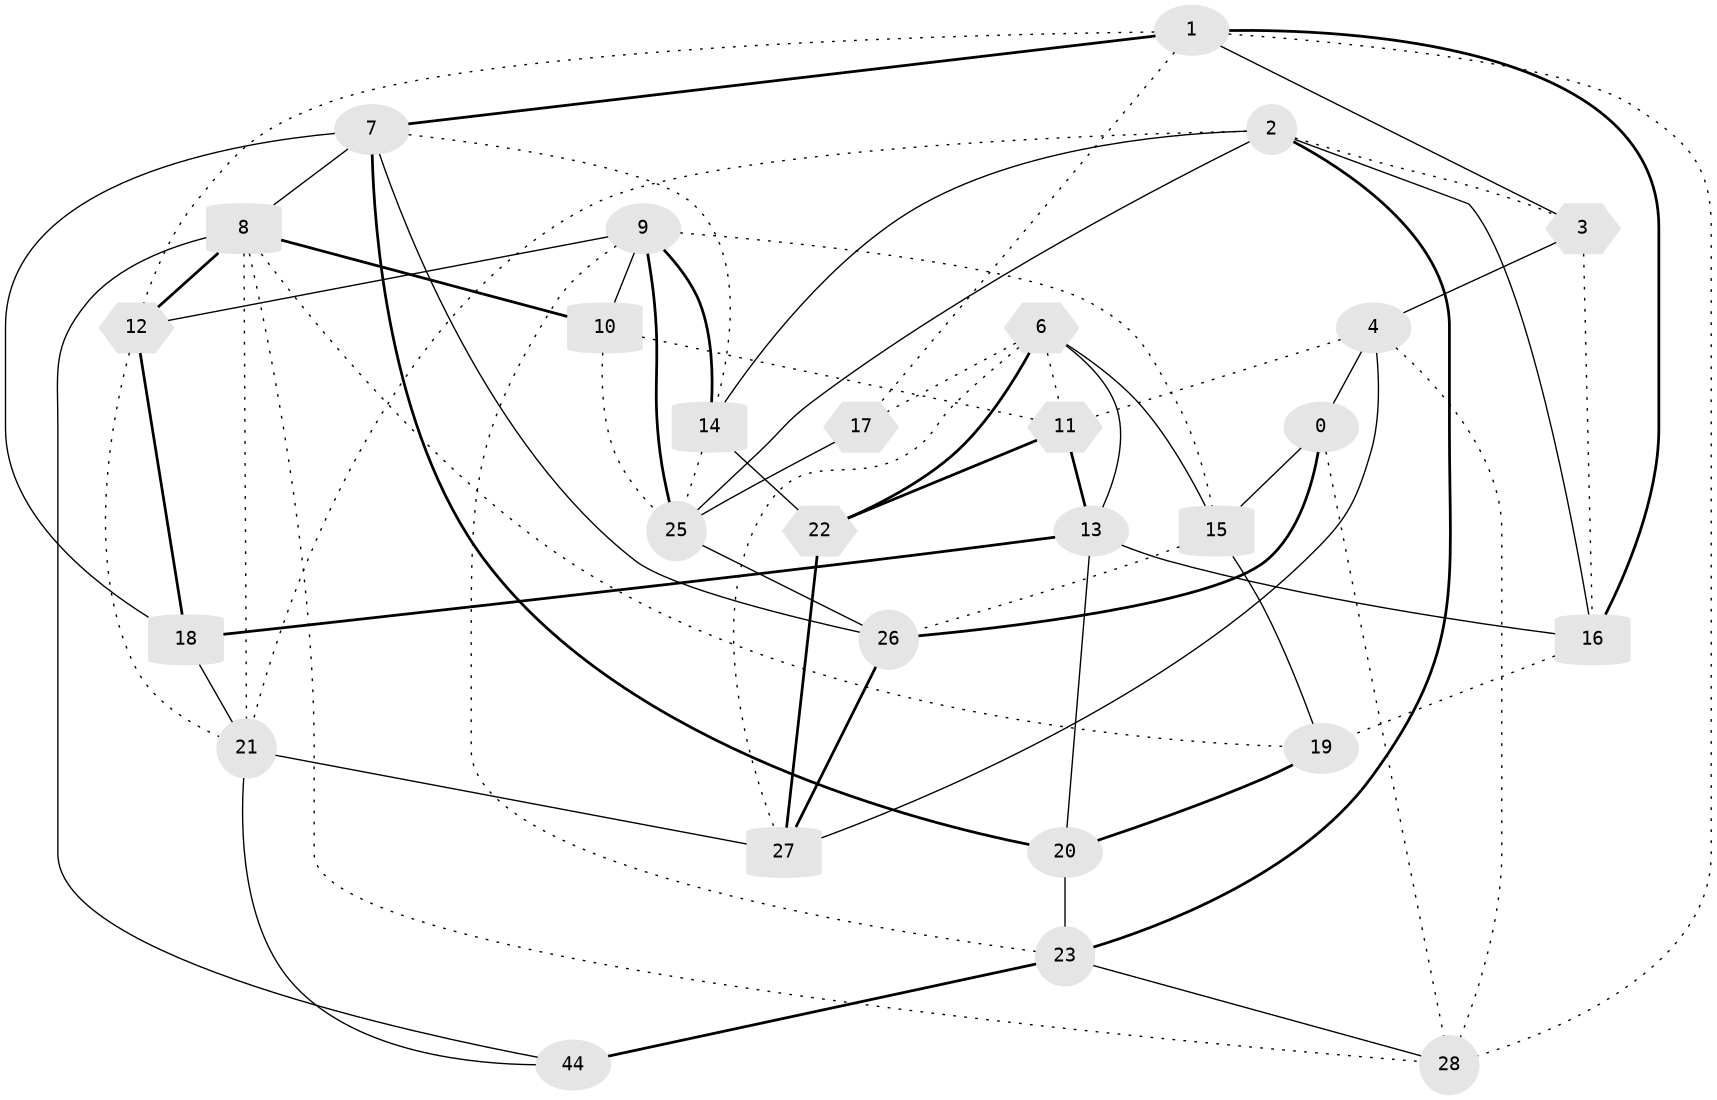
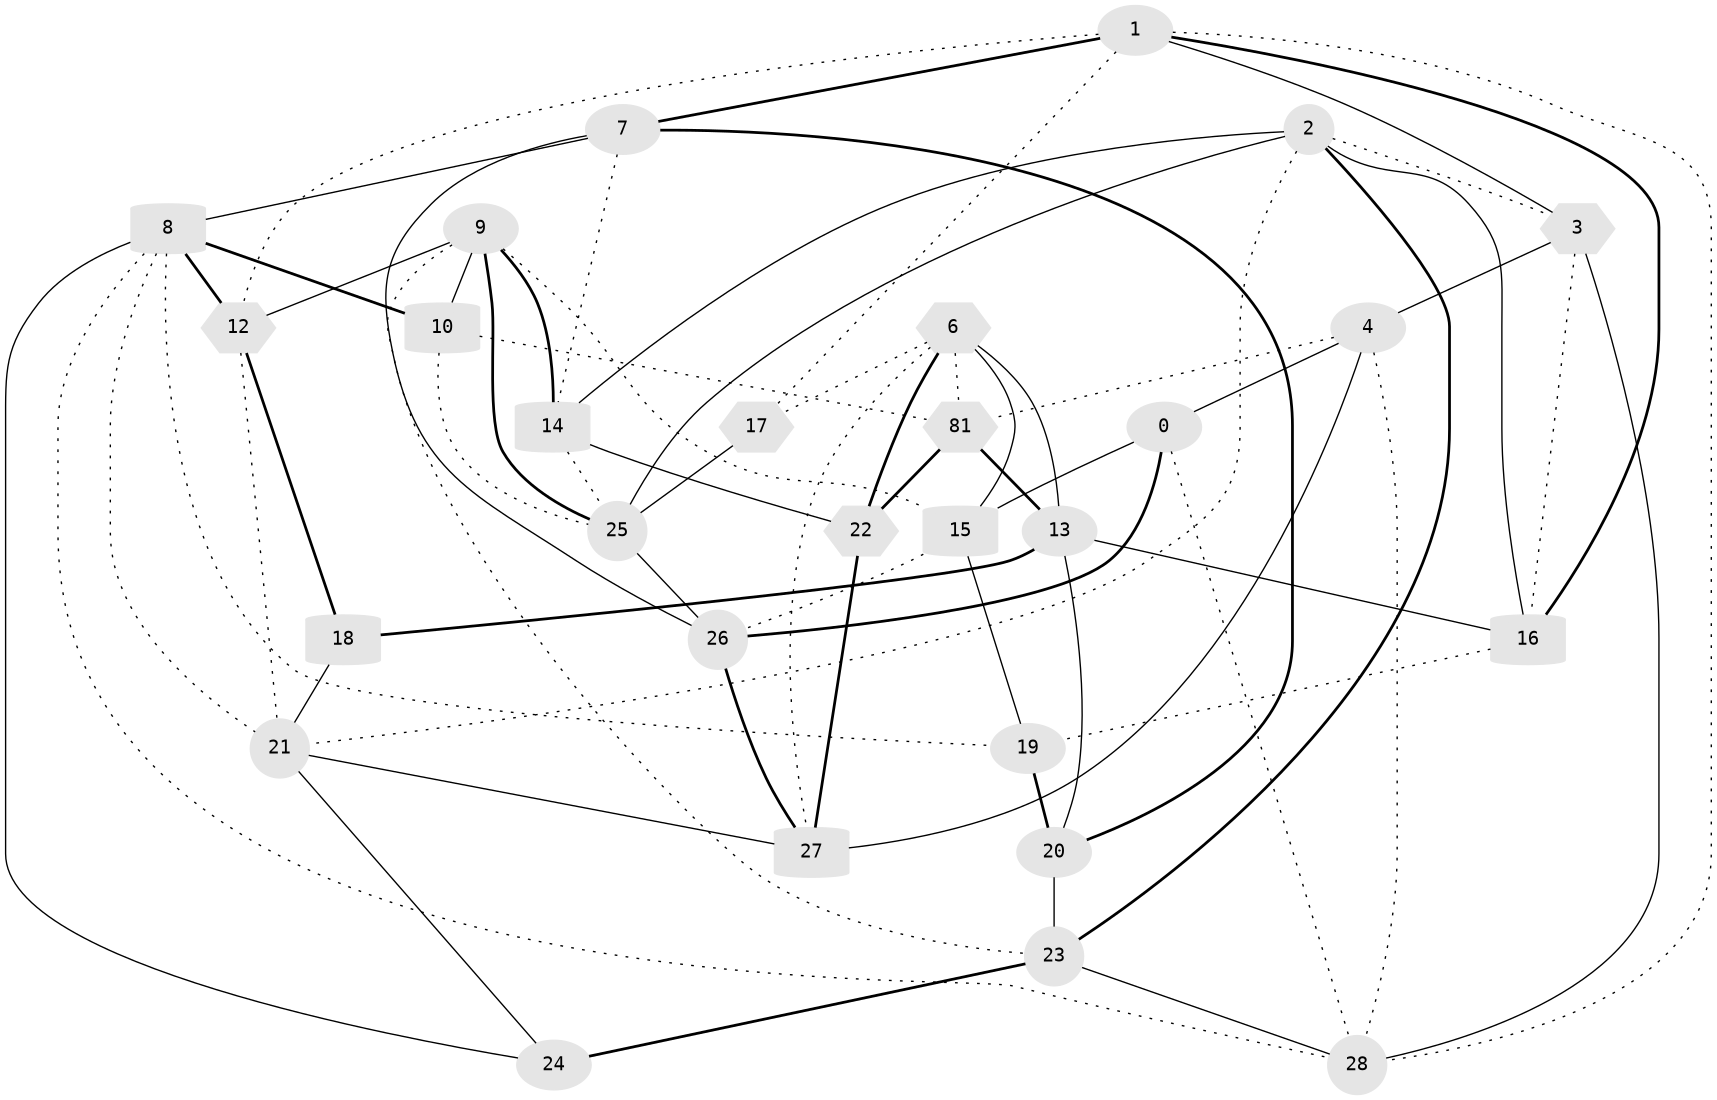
(12, 294) -> none
(1065, 427) -> (960, 427)
none -> (1659, 732)
(573, 1065) -> (554, 1065)
